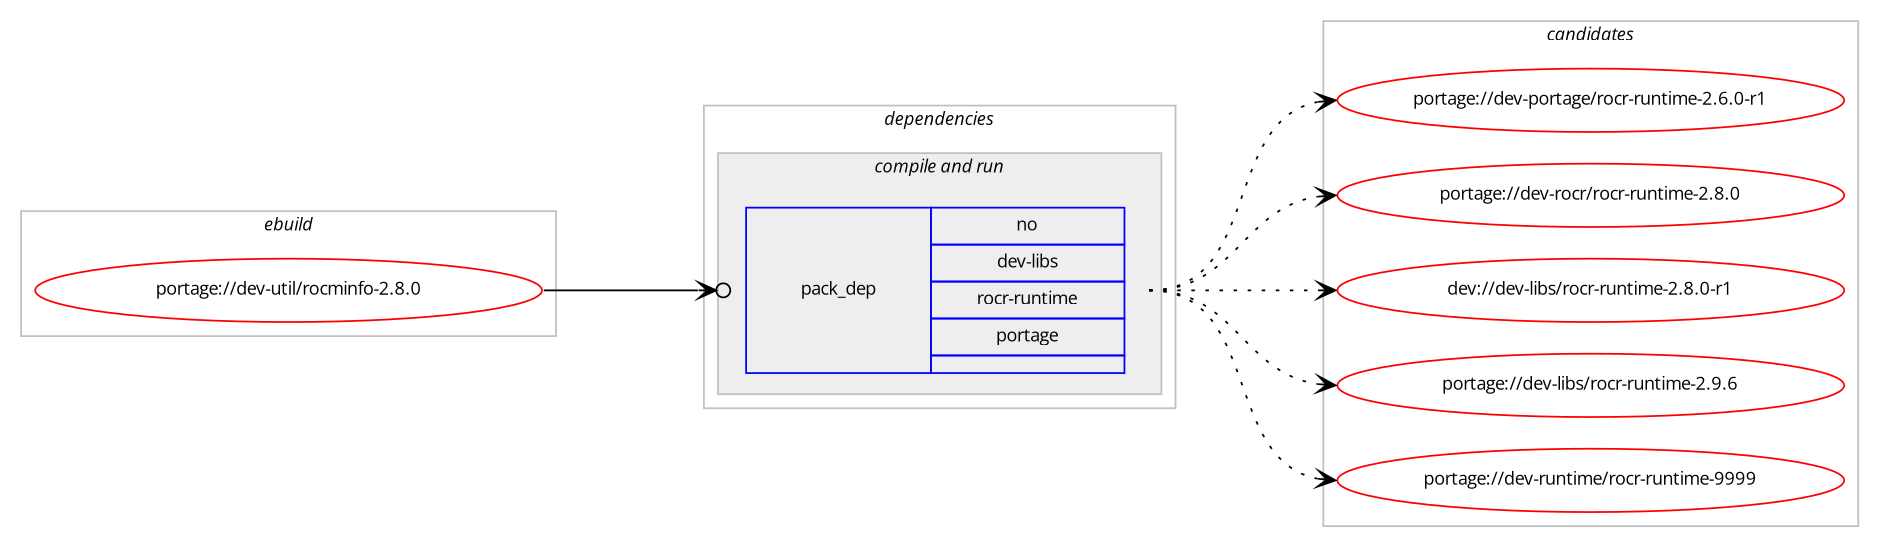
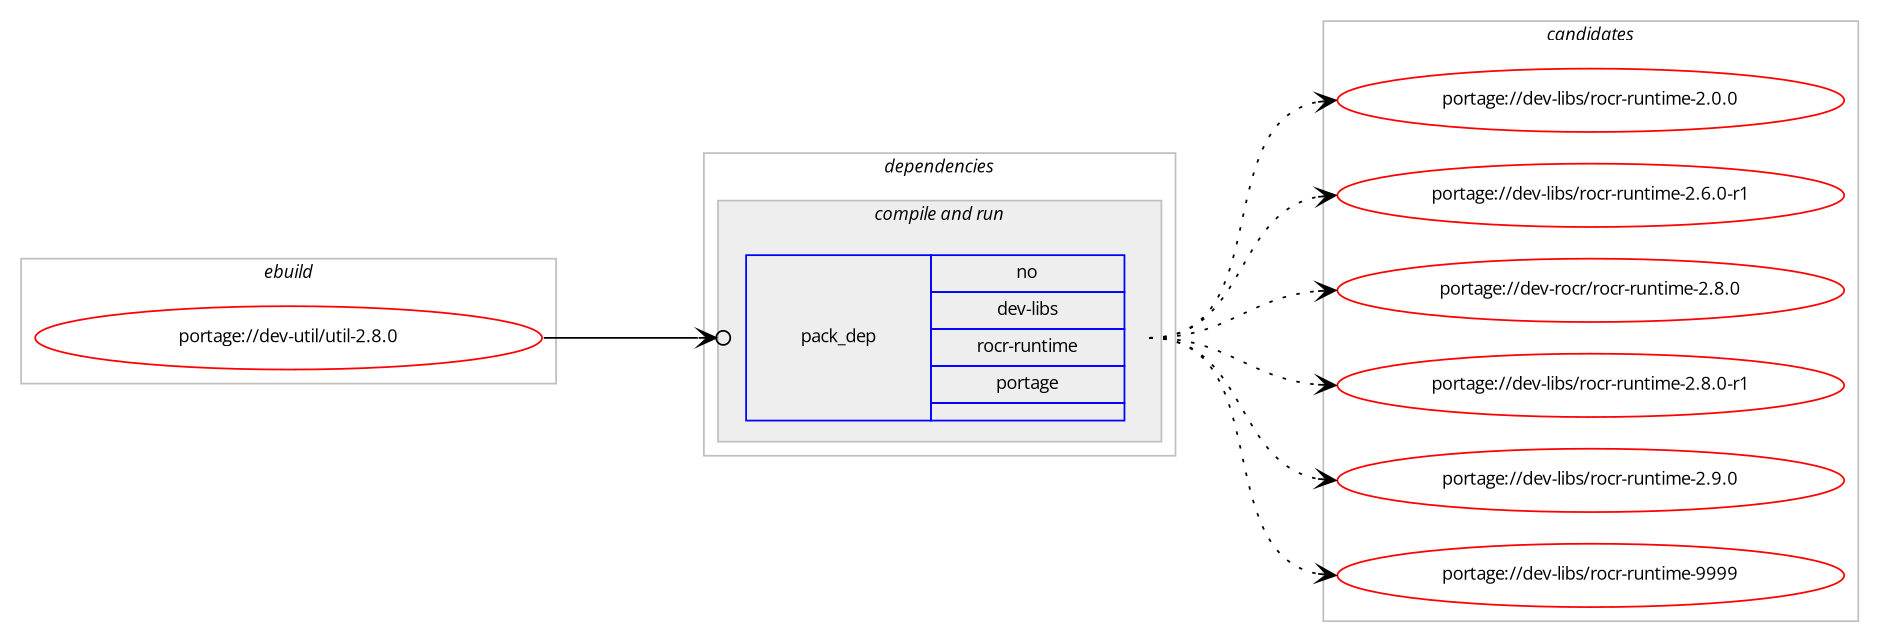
none -> (1591, 100)
(1591, 100) -> (1591, 195)
(289, 290) -> (289, 338)
(1591, 290) -> (1591, 385)
(1591, 385) -> (1591, 480)
(1591, 480) -> (1591, 575)
